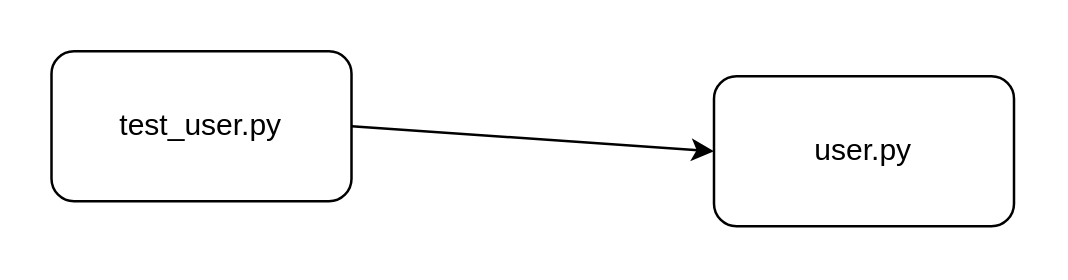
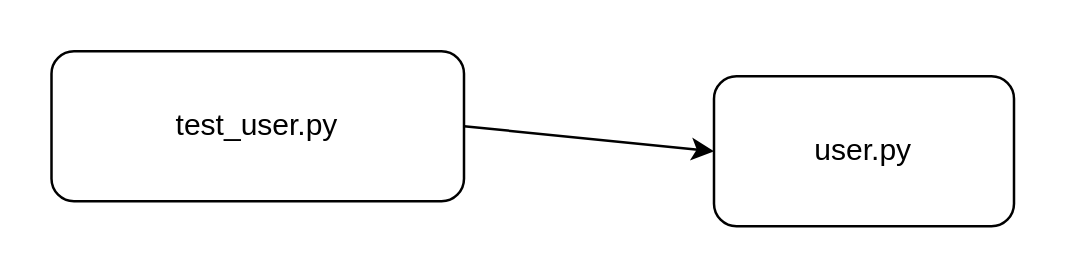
(201, 126) -> (258, 126)
